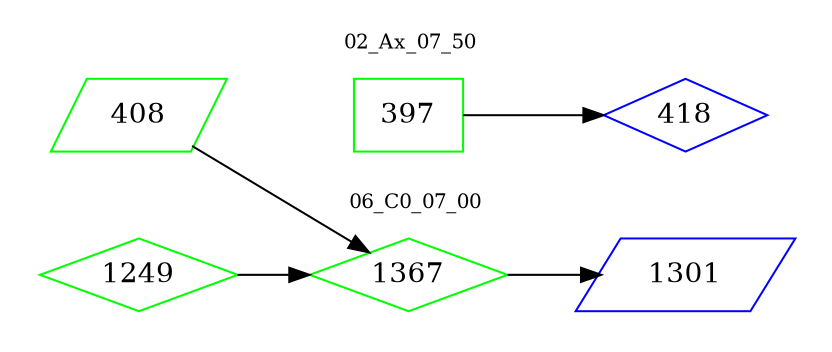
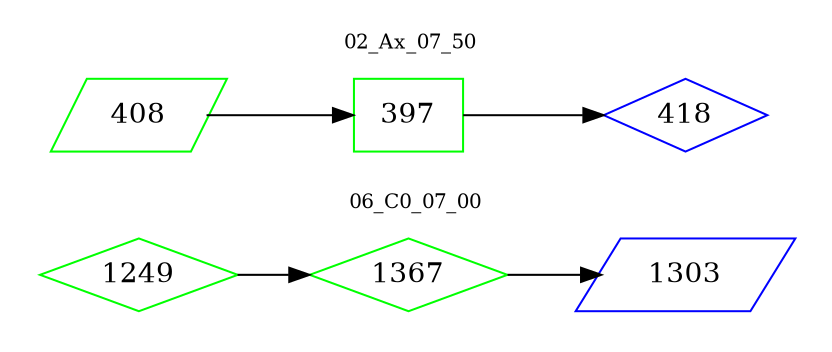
(276, 196) -> (270, 115)
(686, 275) -> (686, 275)
